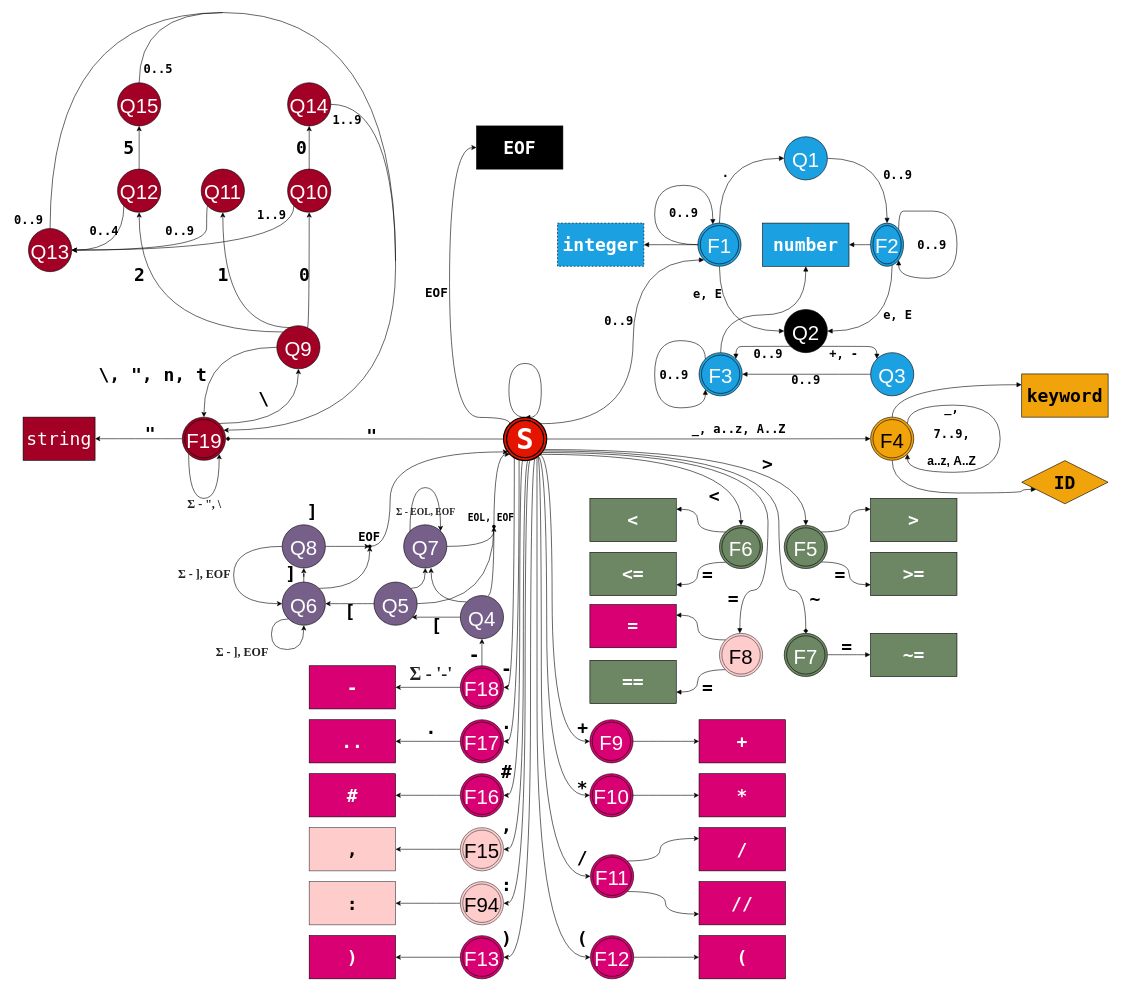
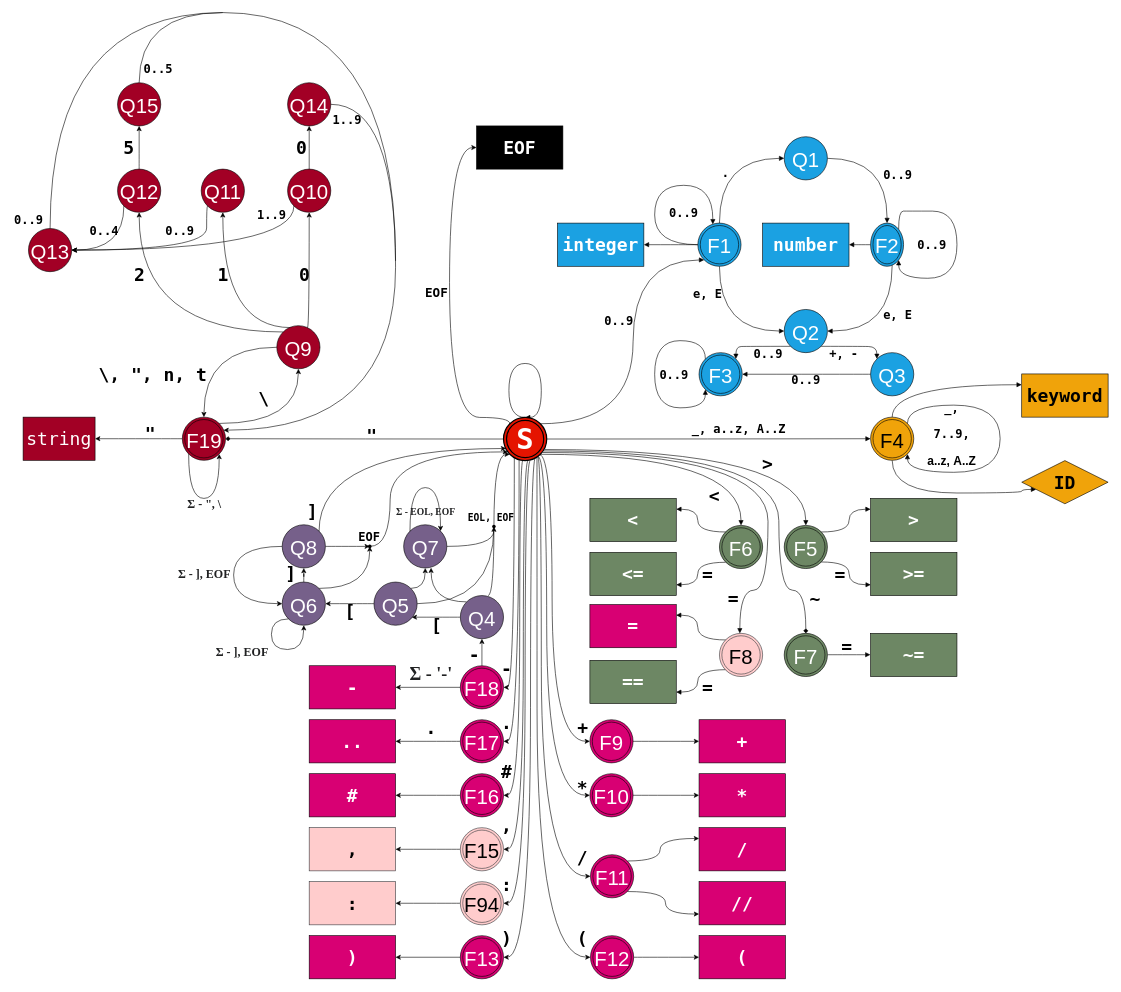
(601, 245) -> (601, 245)
(770, 314) -> none
(806, 331) -> (806, 331)
none -> (378, 464)
